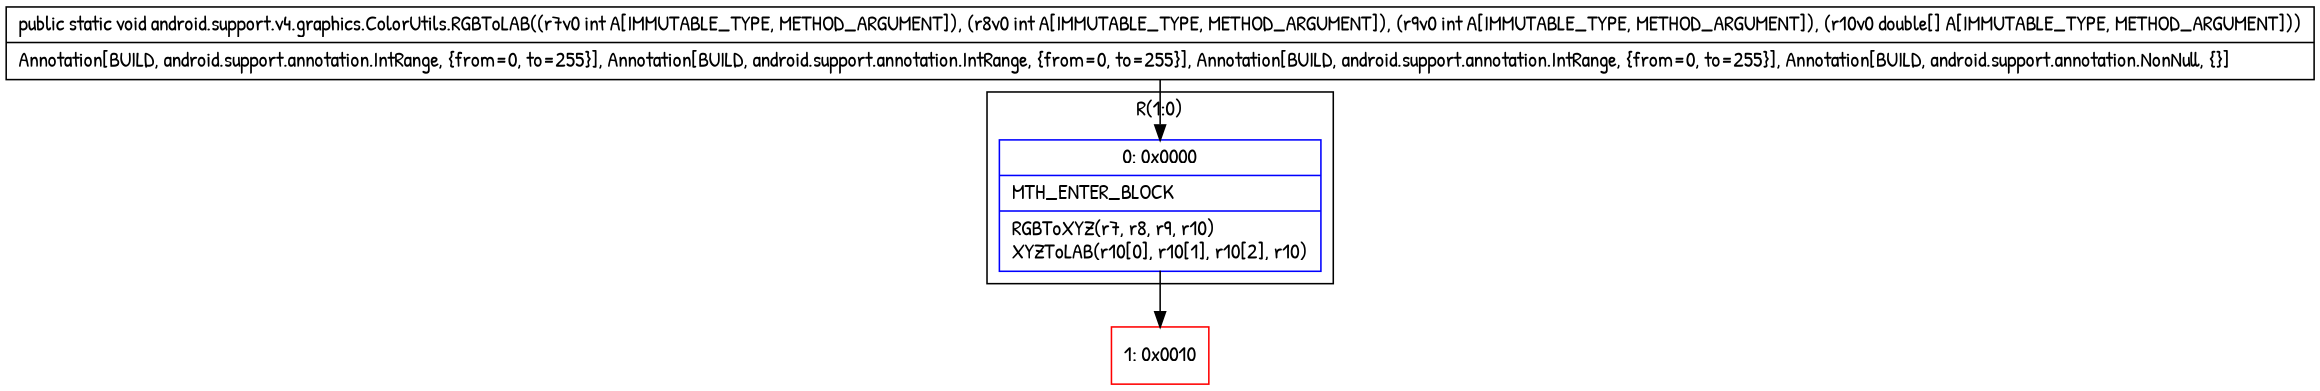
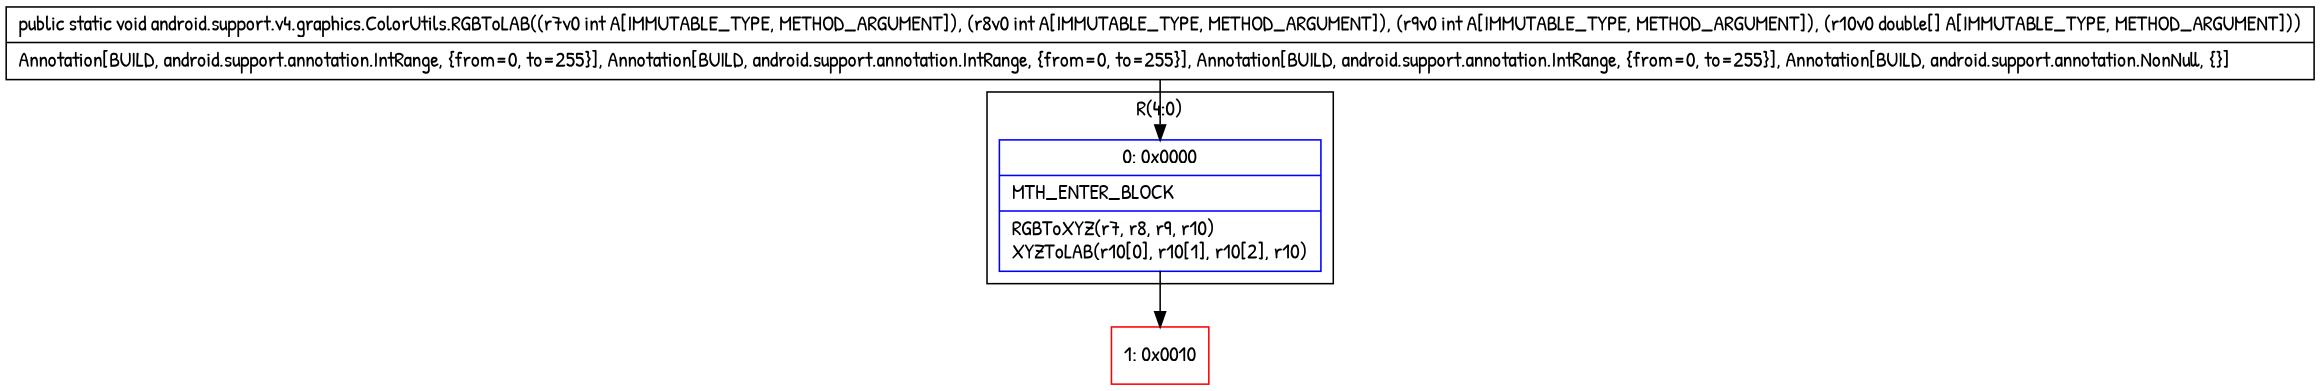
(1160, 110) -> (1160, 110)
